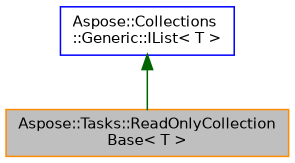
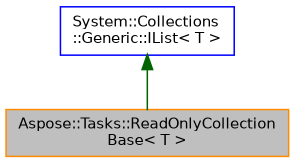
(147, 31) -> (147, 31)
